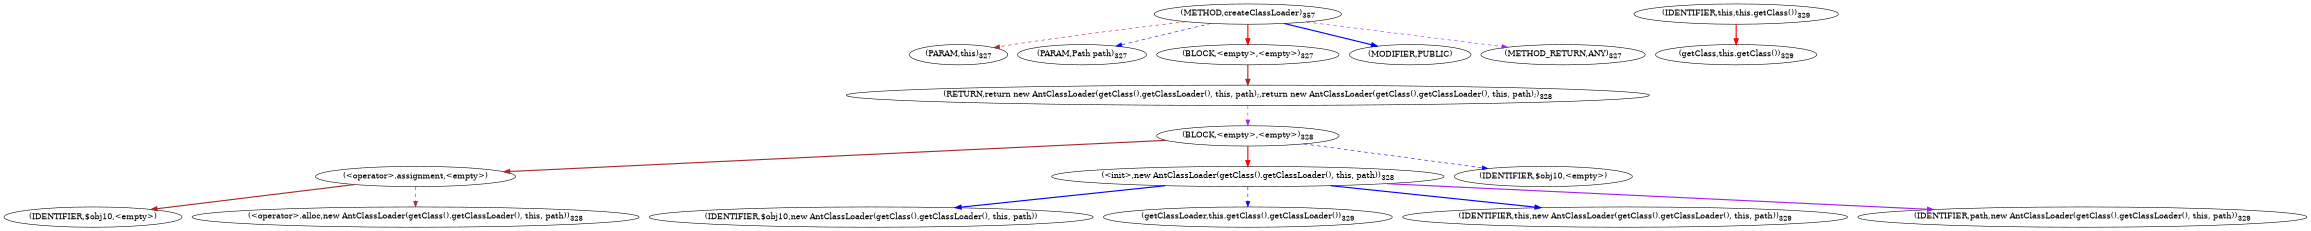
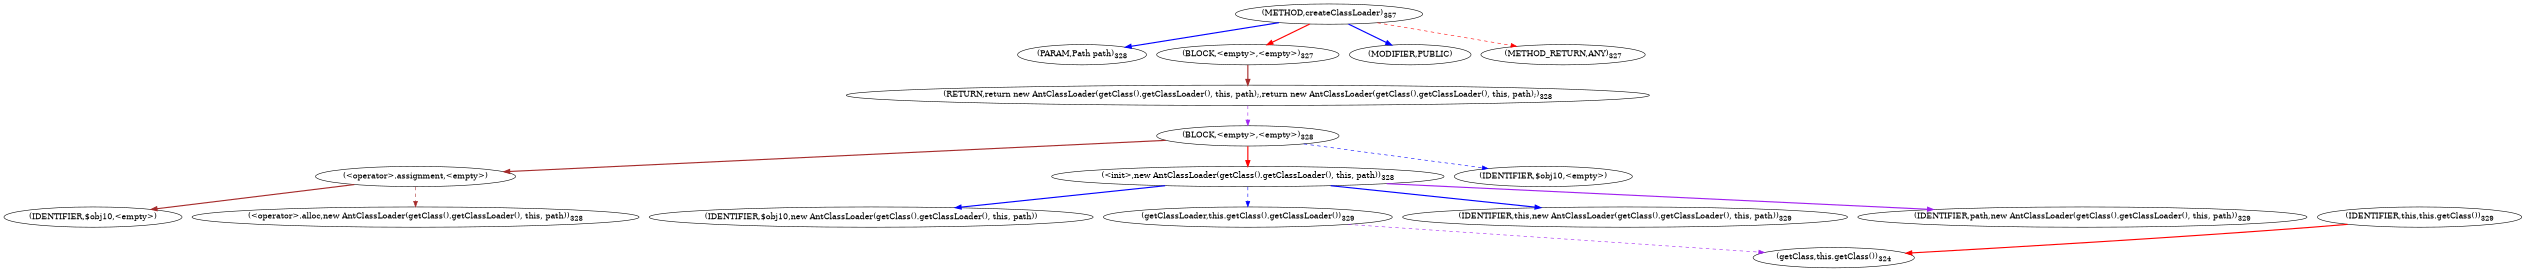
(1166, 34) -> (1205, 34)
(1404, 34) -> (1444, 34)
(1121, 54) -> (1121, 54)
(1787, 54) -> (1885, 257)
(959, 55) -> none
none -> (1553, 238)
